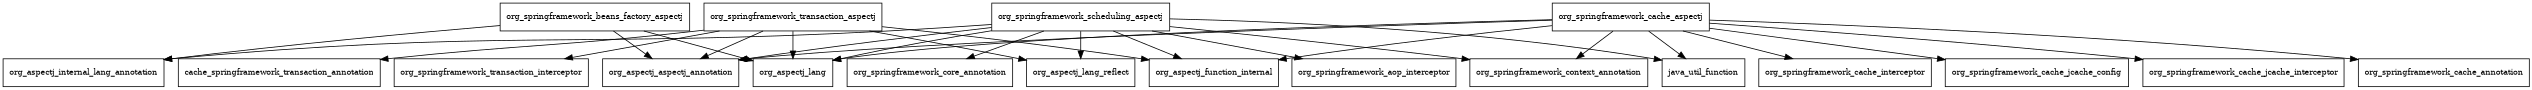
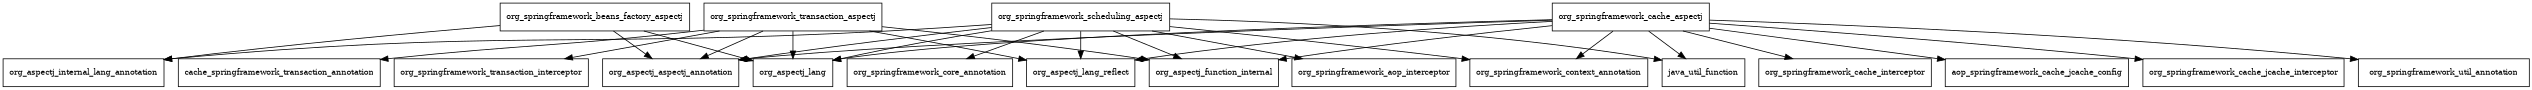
none -> (1347, 36)
(2037, 73) -> (2037, 73)
(2444, 73) -> (2444, 73)
